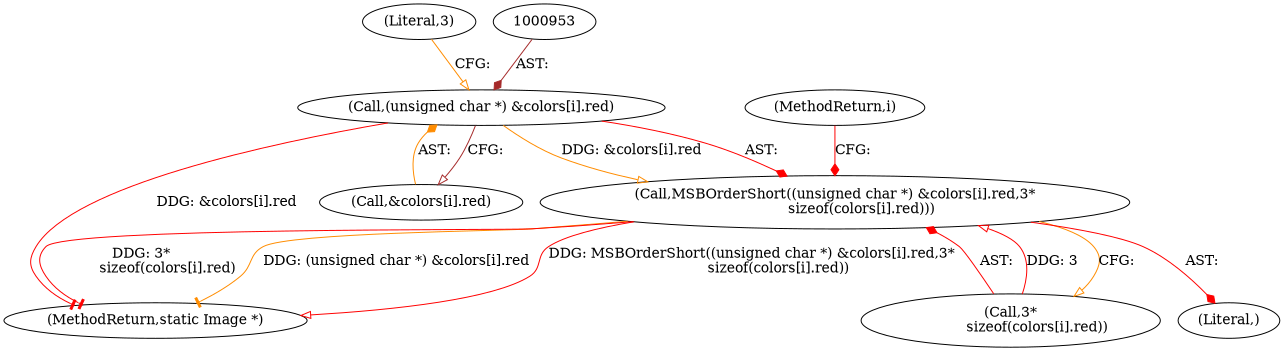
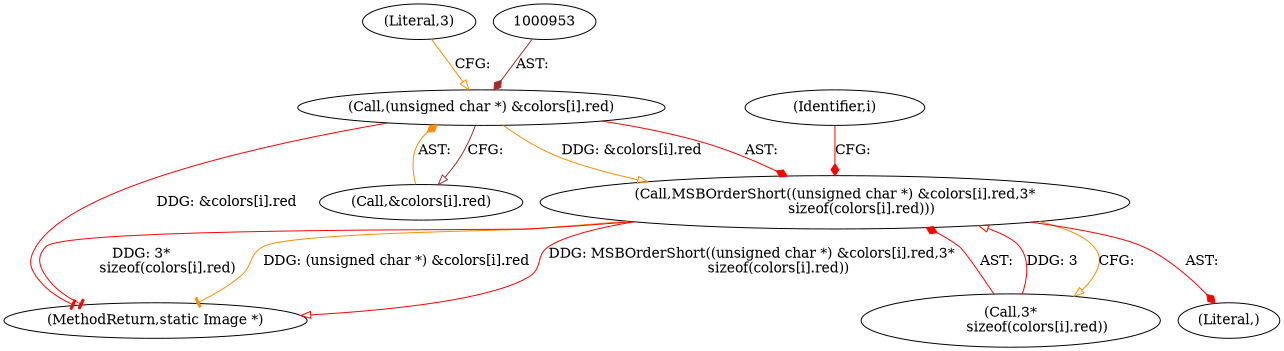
(835, 108) -> (835, 108)
